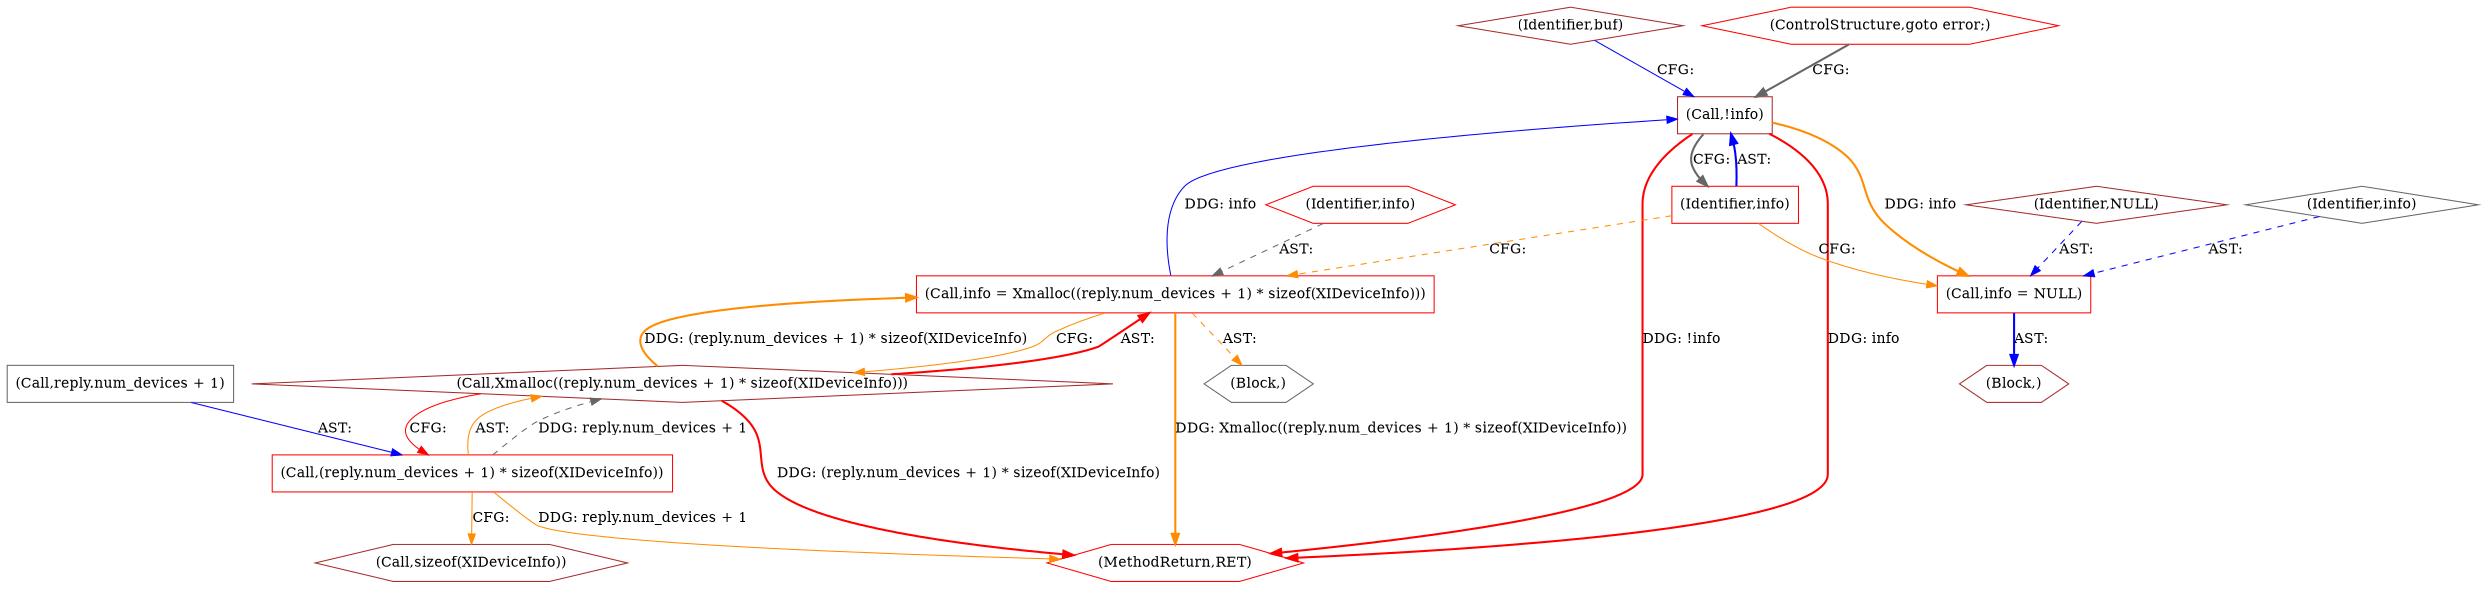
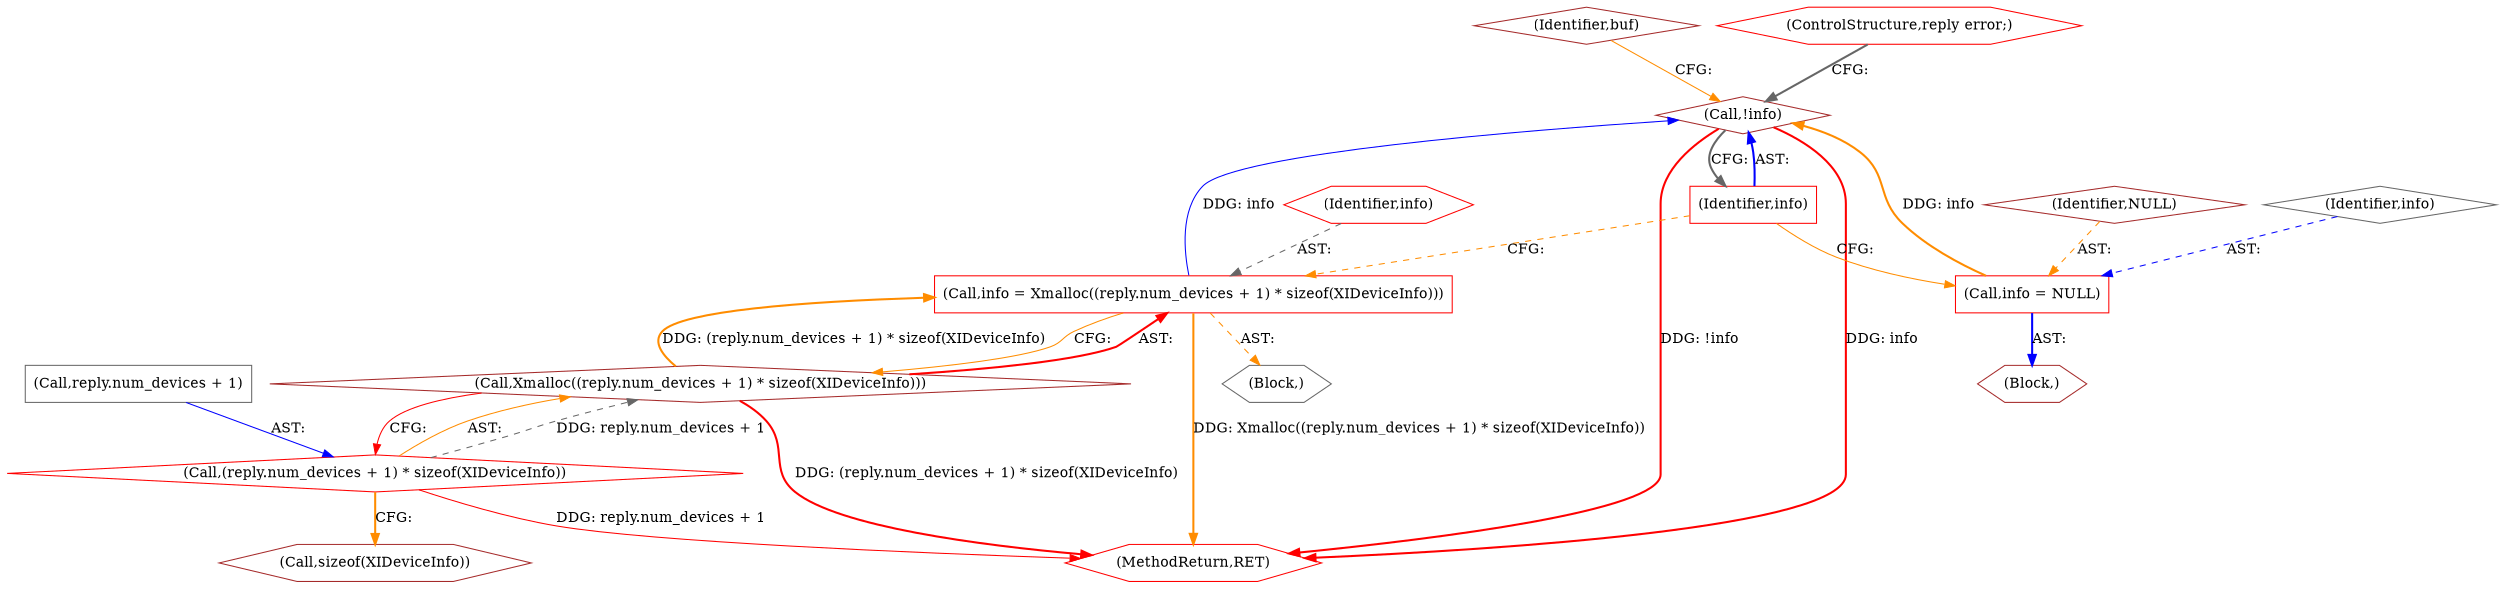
(1880, 26) -> (1899, 26)
(1640, 66) -> (1661, 68)
(1725, 115) -> (1743, 115)
(1866, 193) -> (1888, 204)
(2060, 245) -> (2078, 245)
(472, 473) -> (375, 473)
(472, 513) -> (375, 513)
(765, 548) -> (742, 543)
